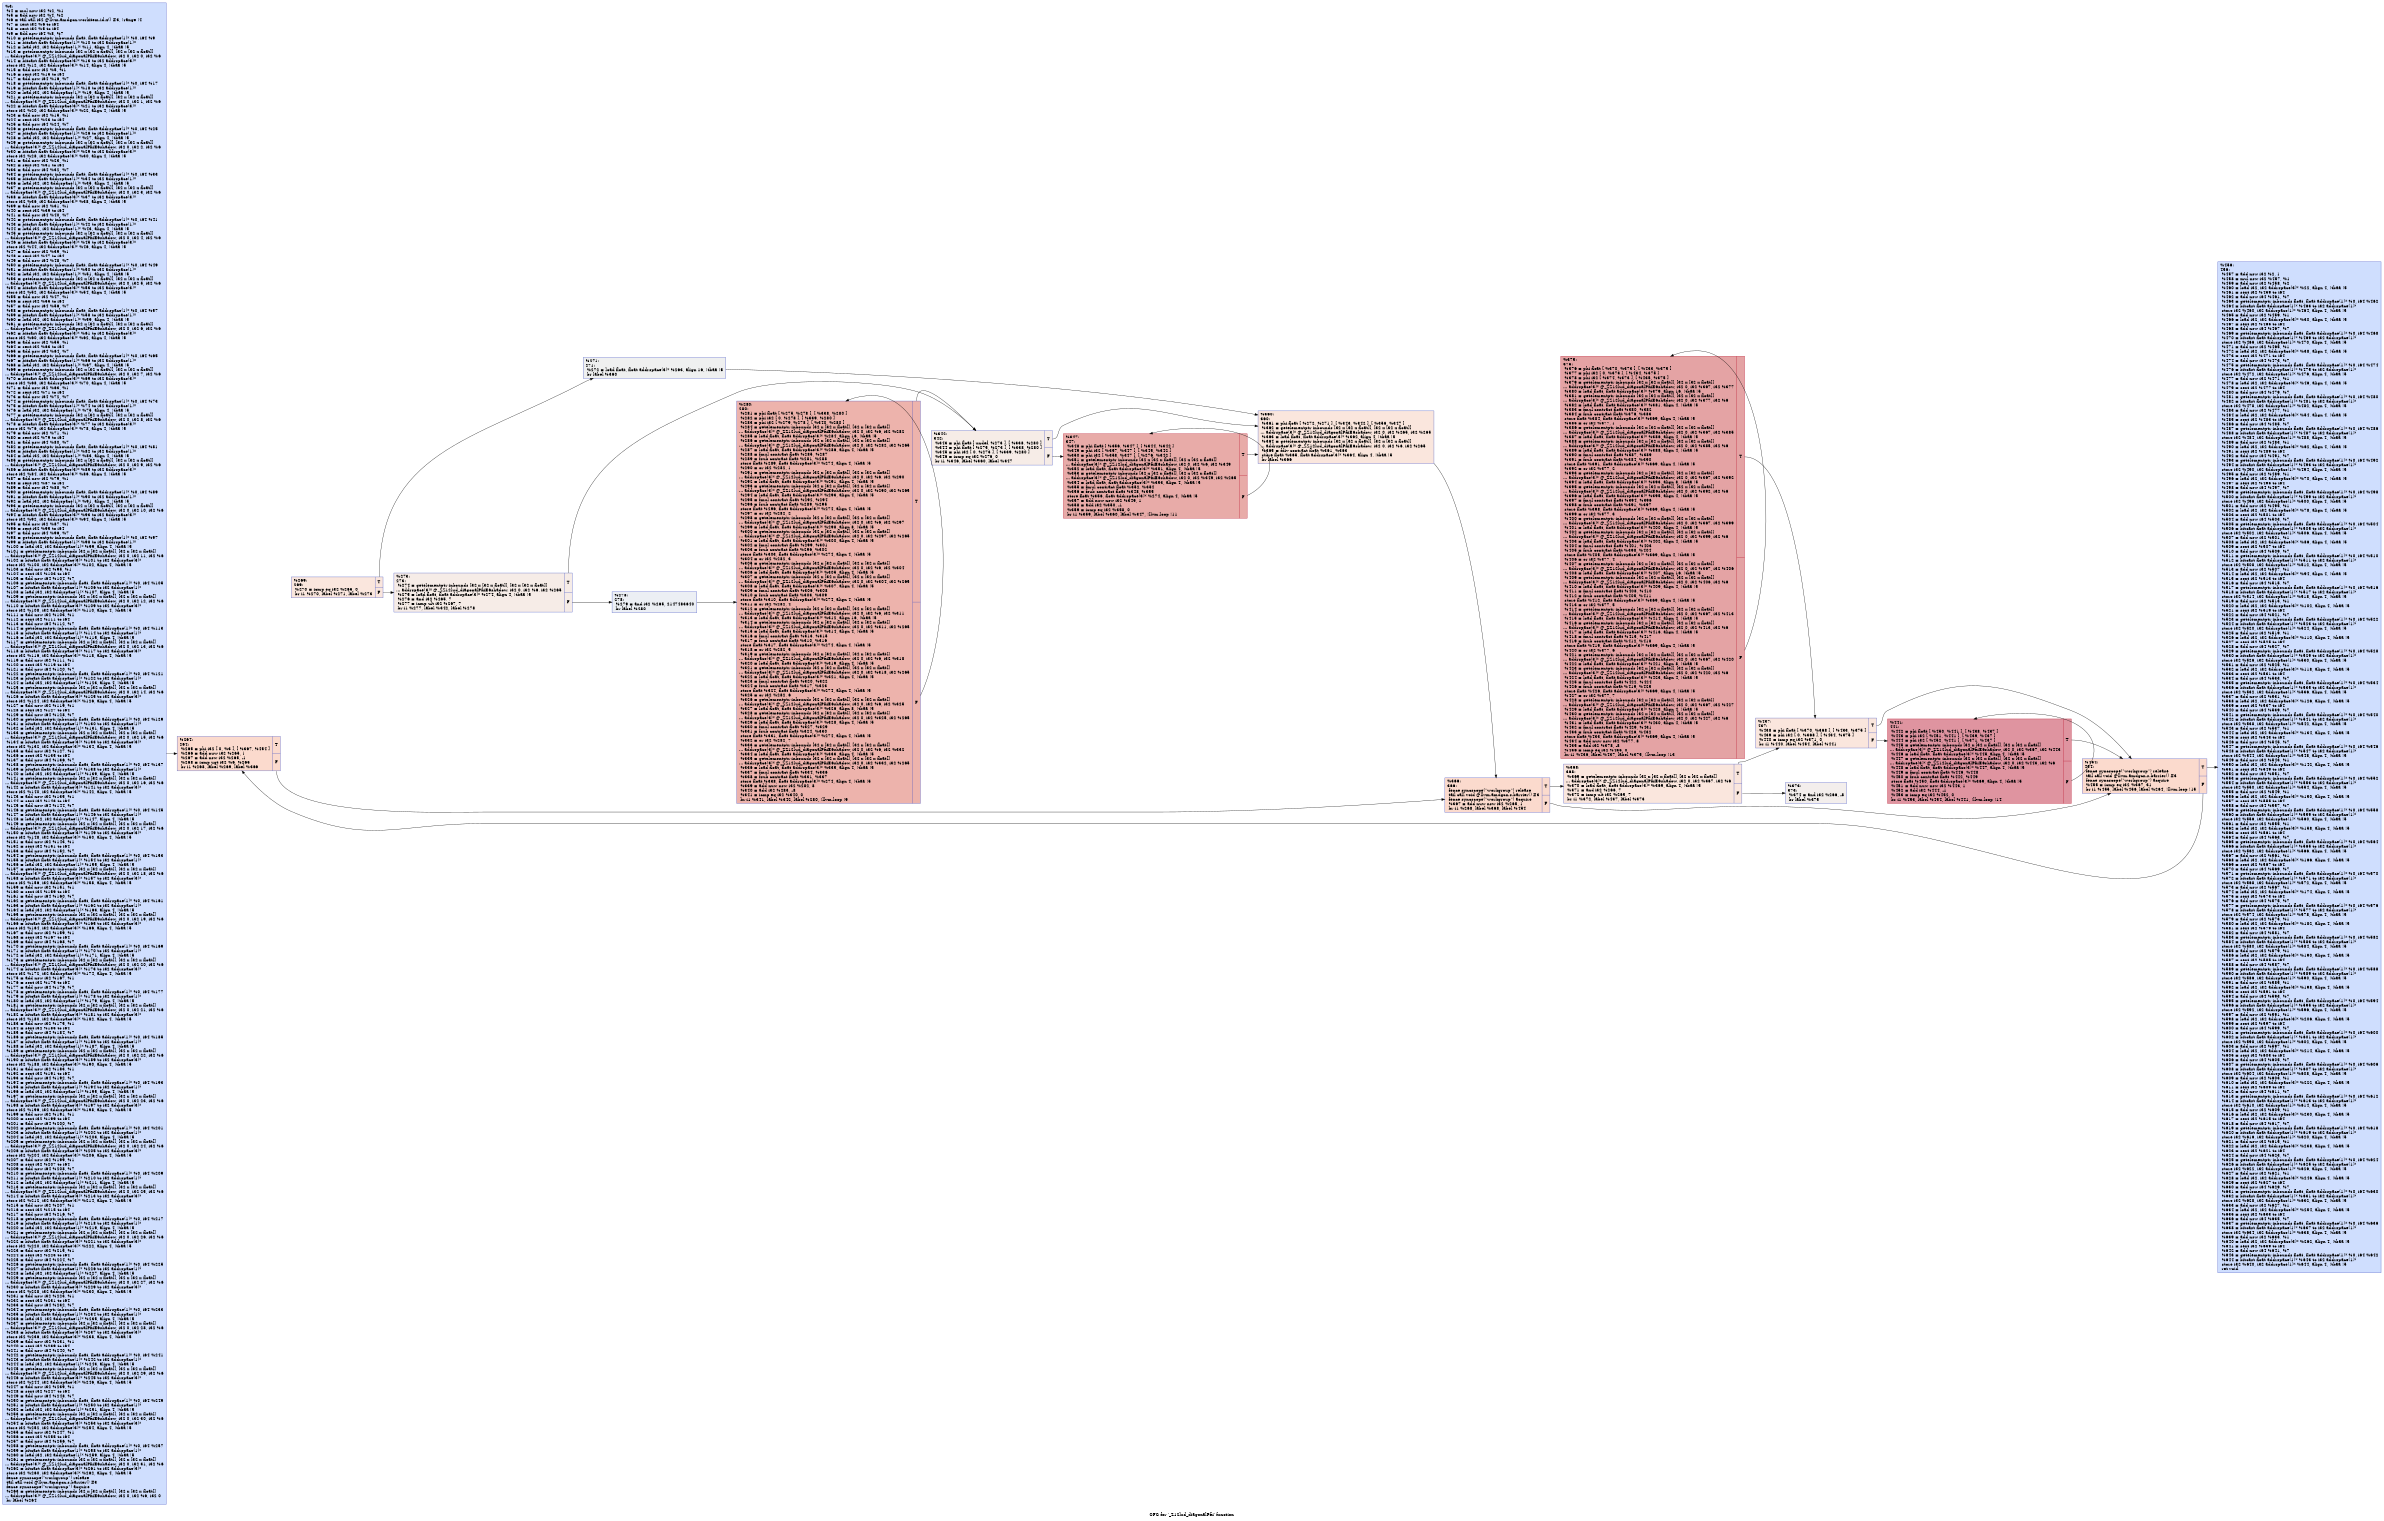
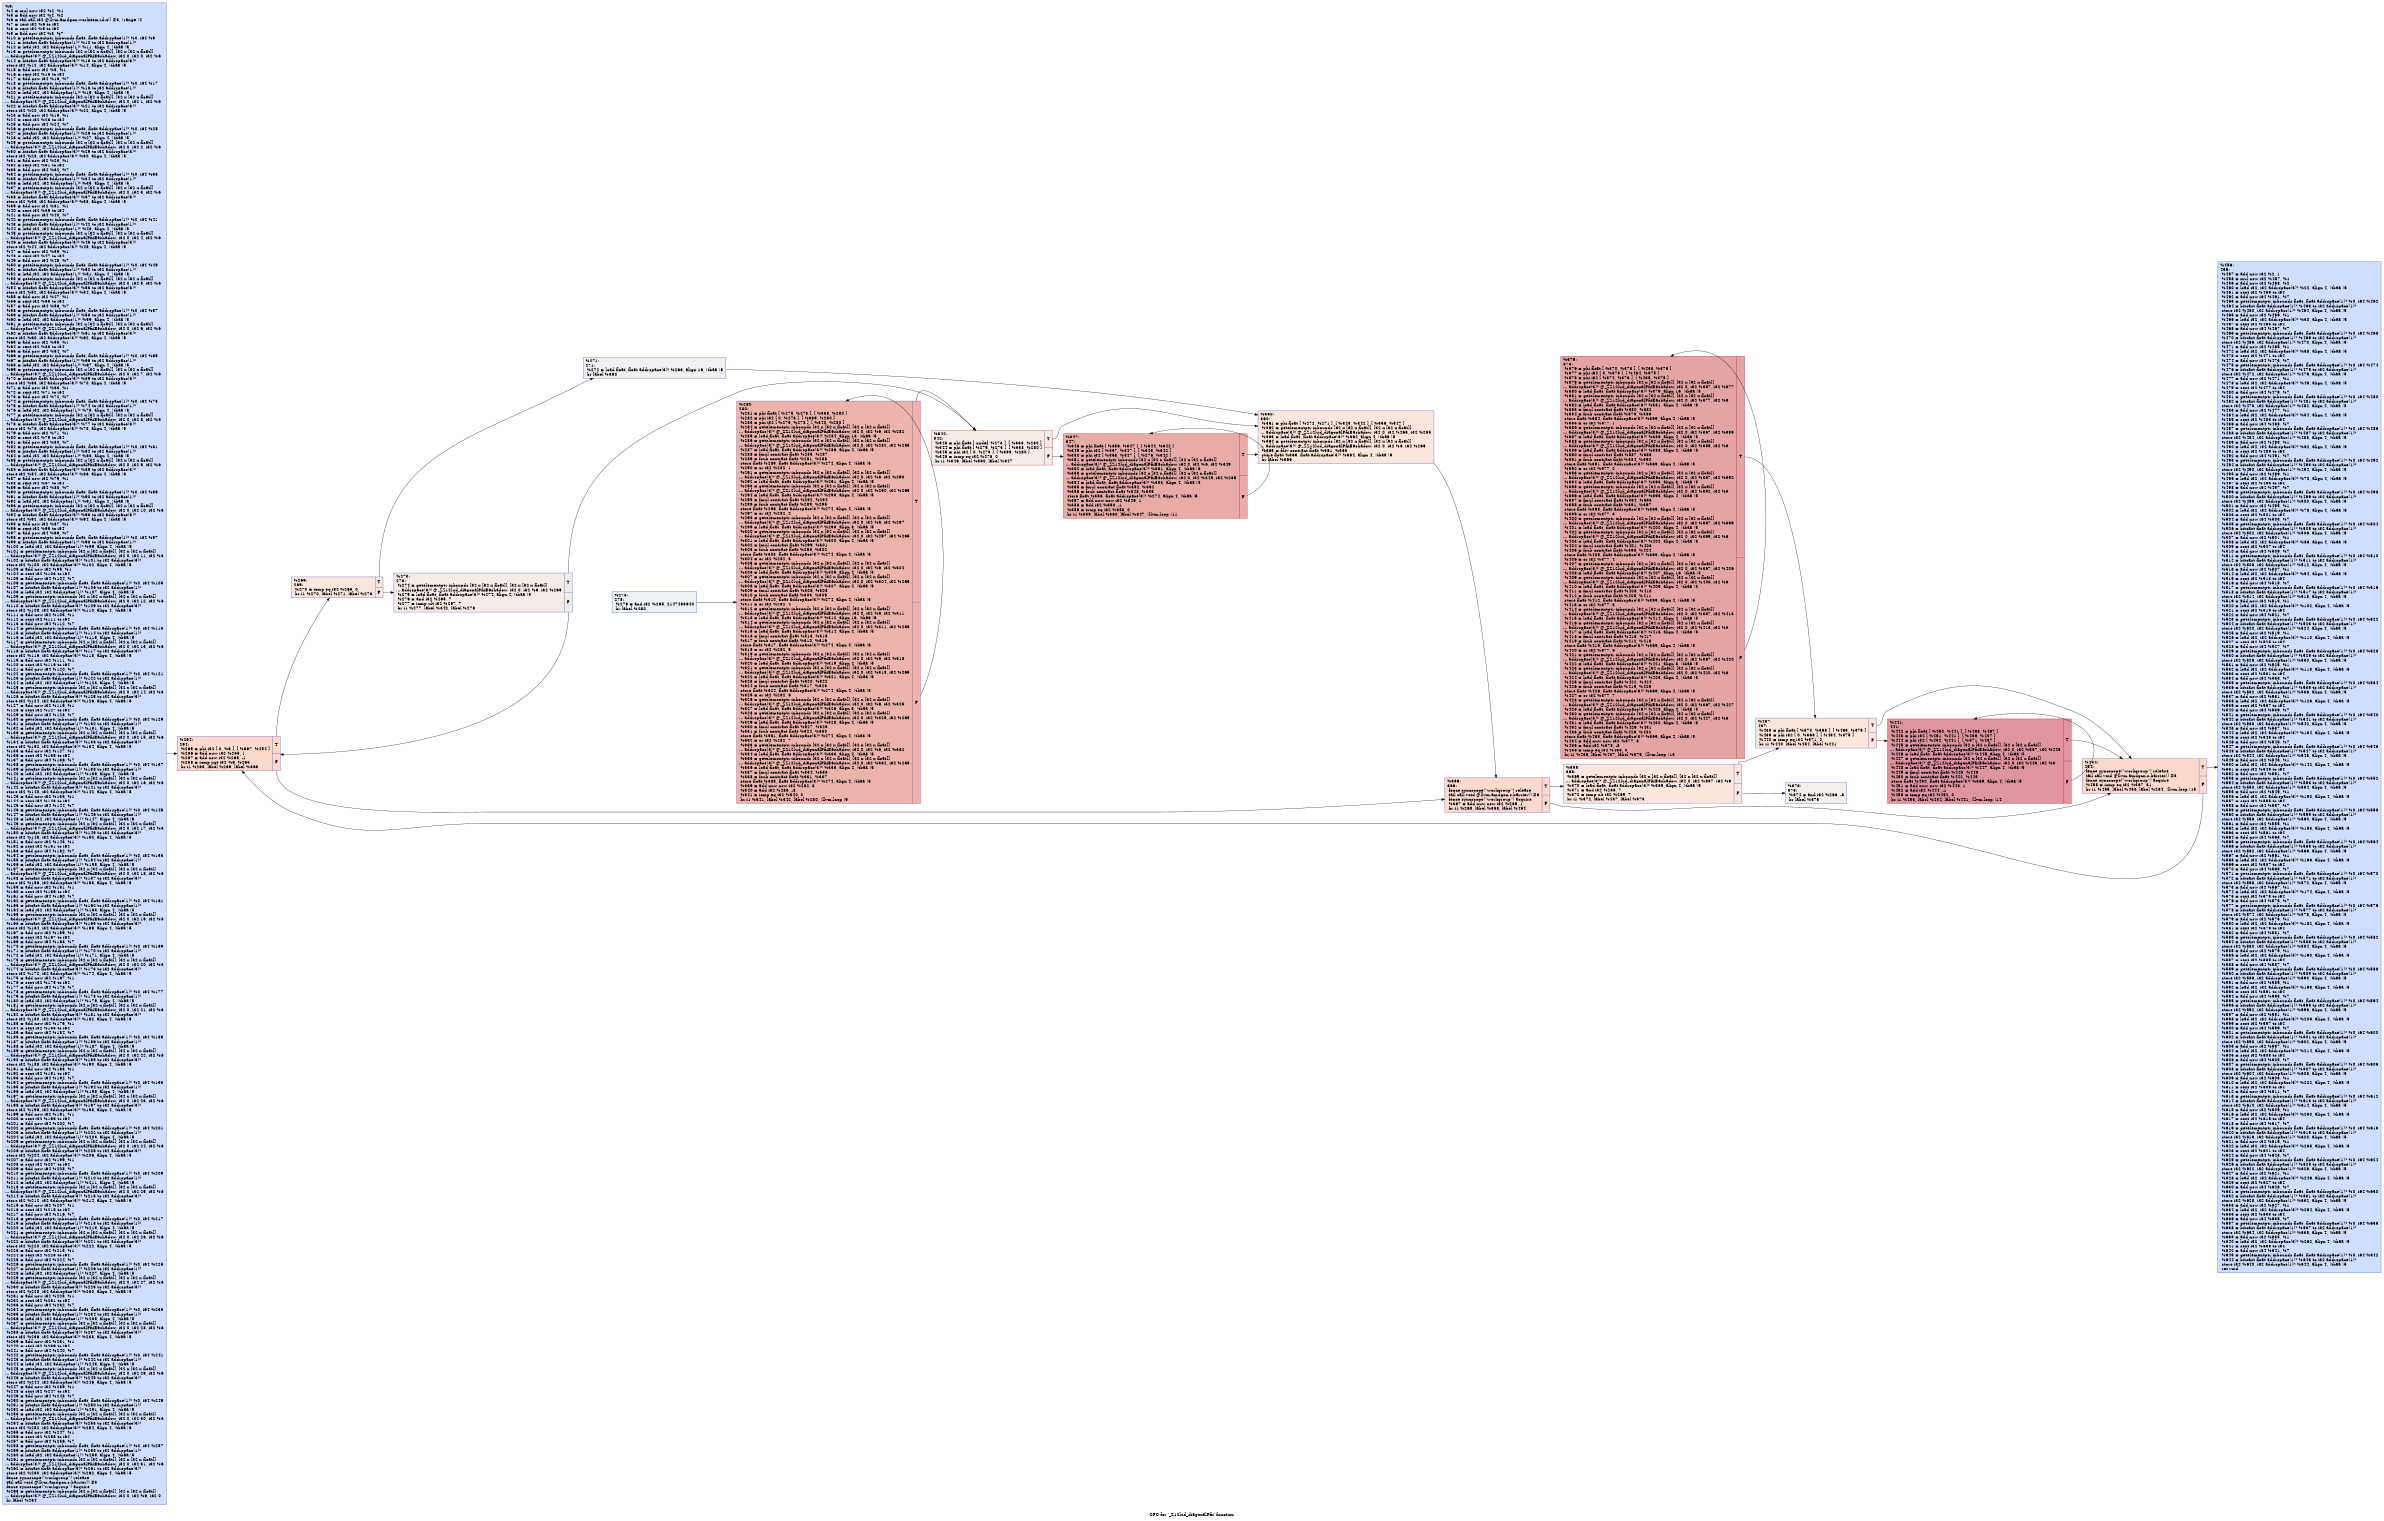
(992, 448) -> (992, 448)
(591, 602) -> (456, 730)
none -> (293, 665)
